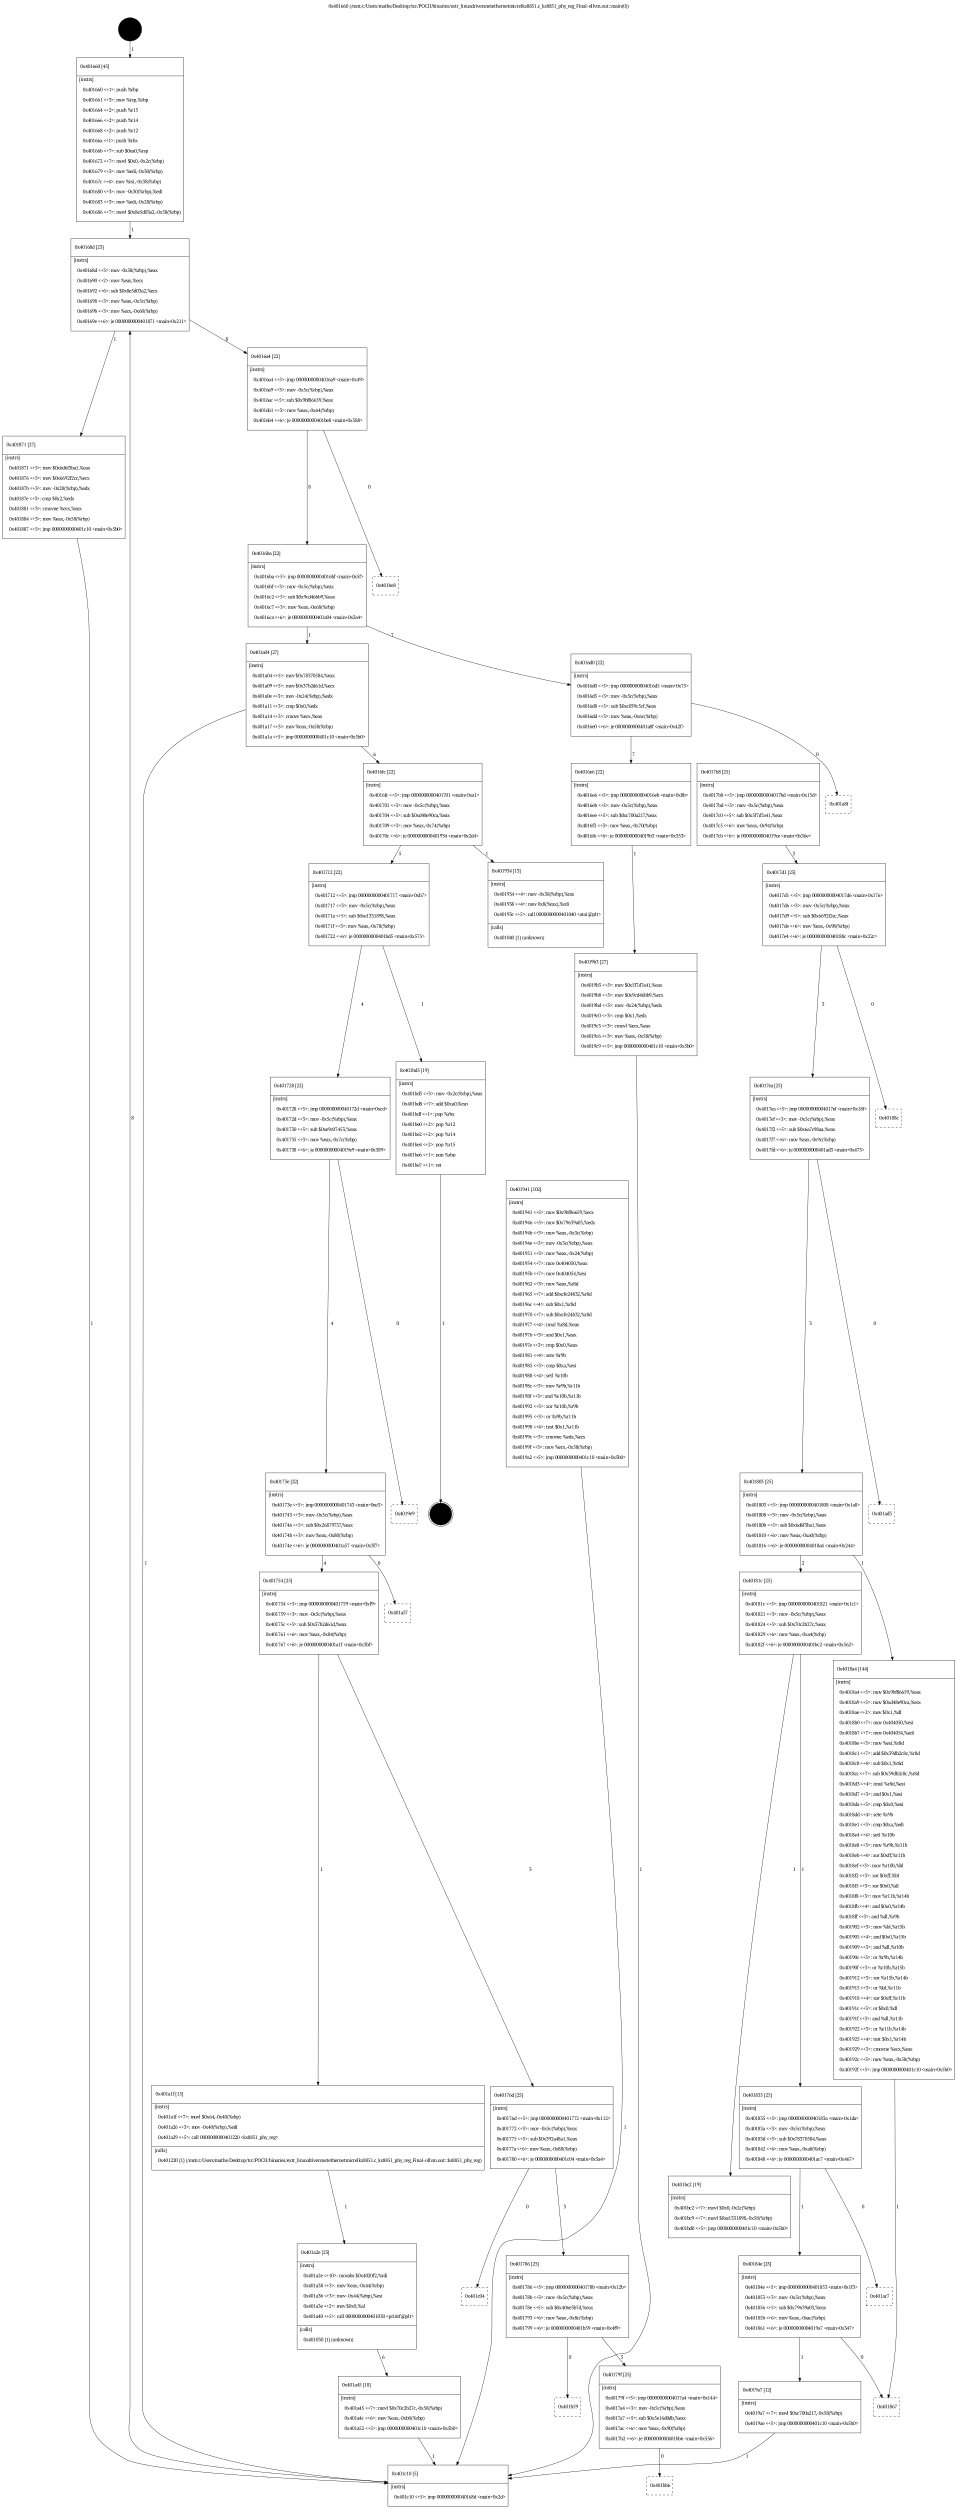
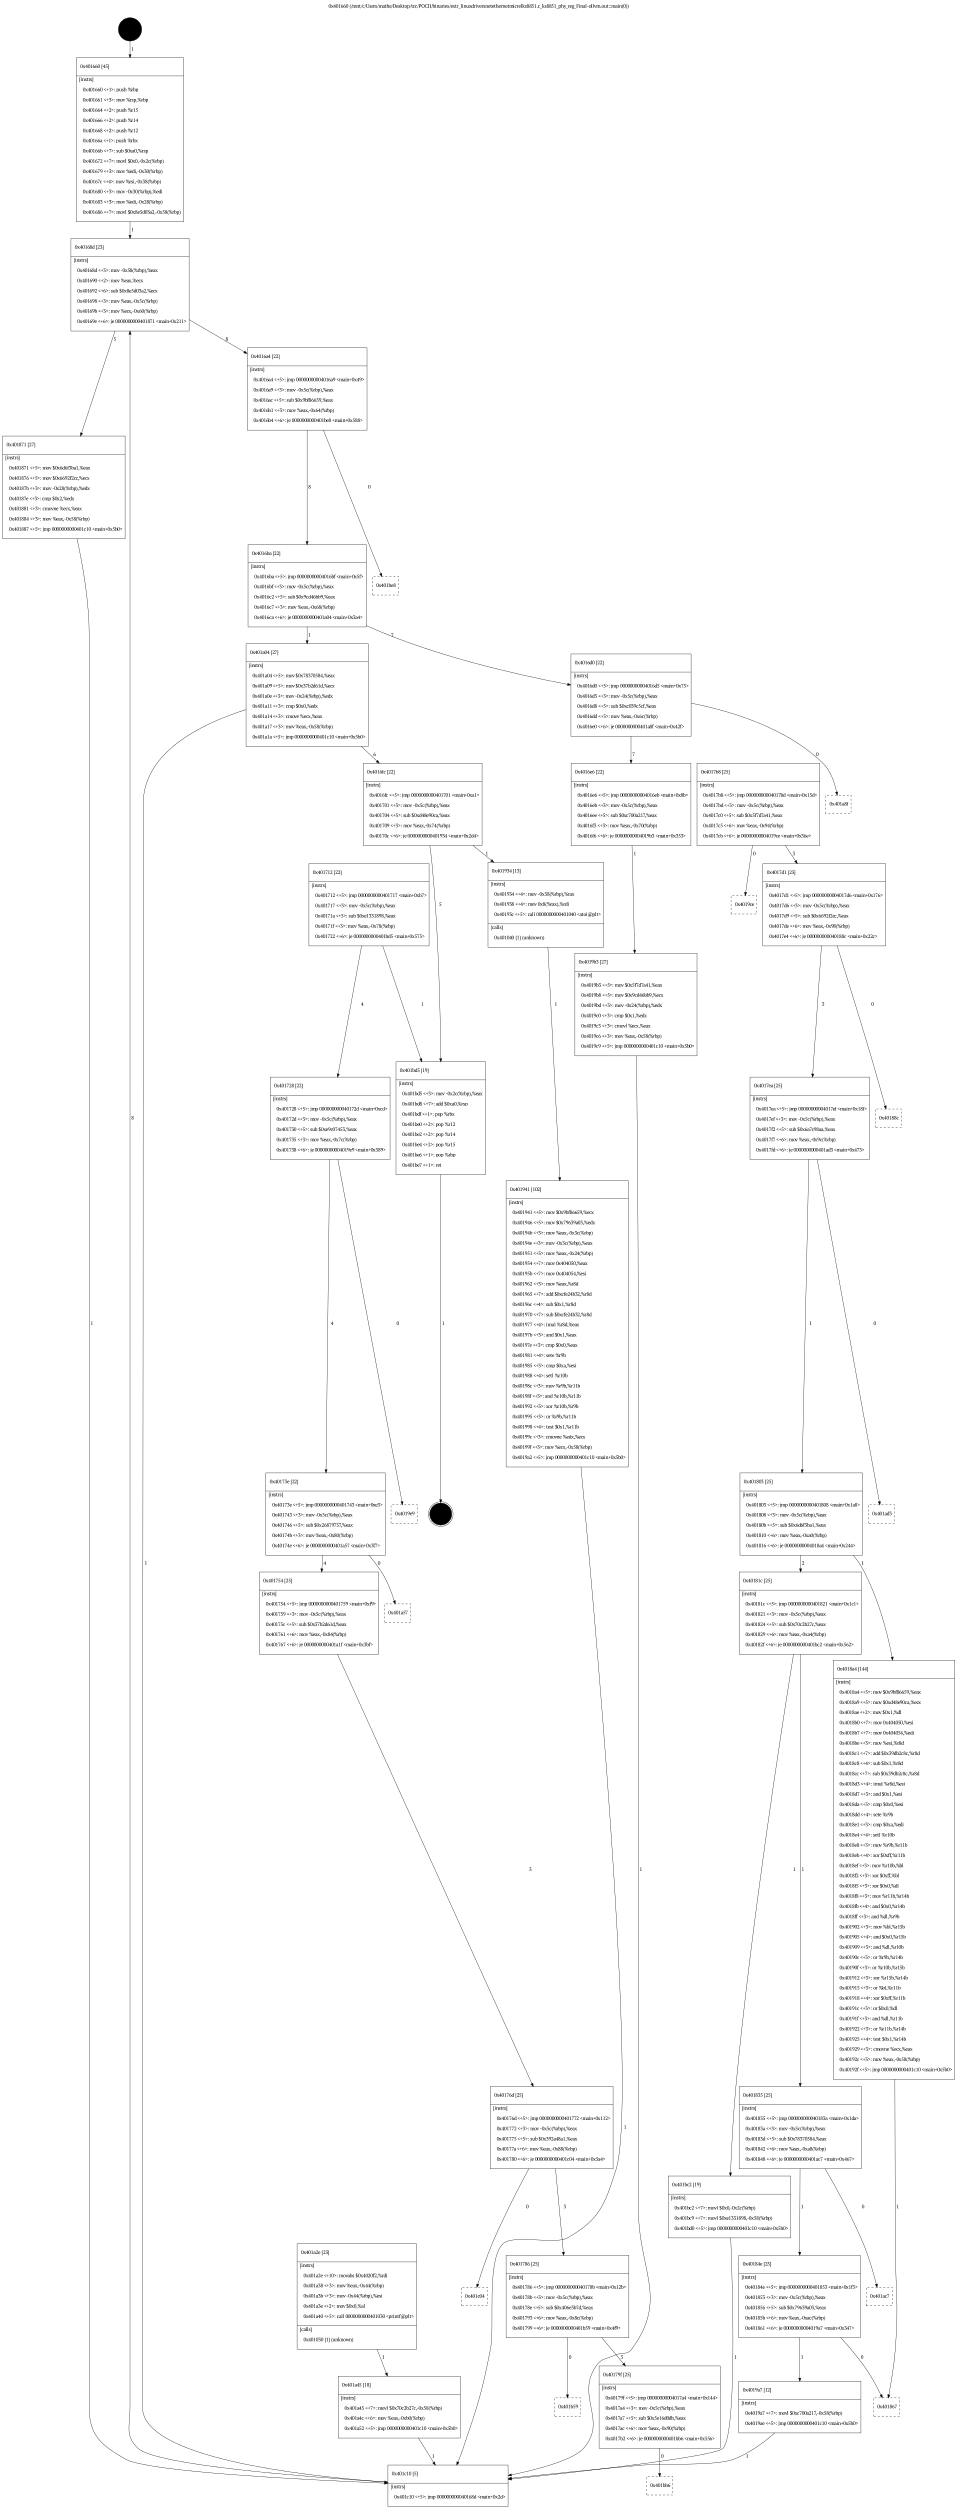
(114, 339) -> (114, 339)
(397, 853) -> (438, 952)
none -> (744, 905)
none -> (554, 1062)
(810, 1324) -> (810, 1324)
(318, 2128) -> none
(383, 2358) -> (383, 2358)
none -> (722, 2449)
